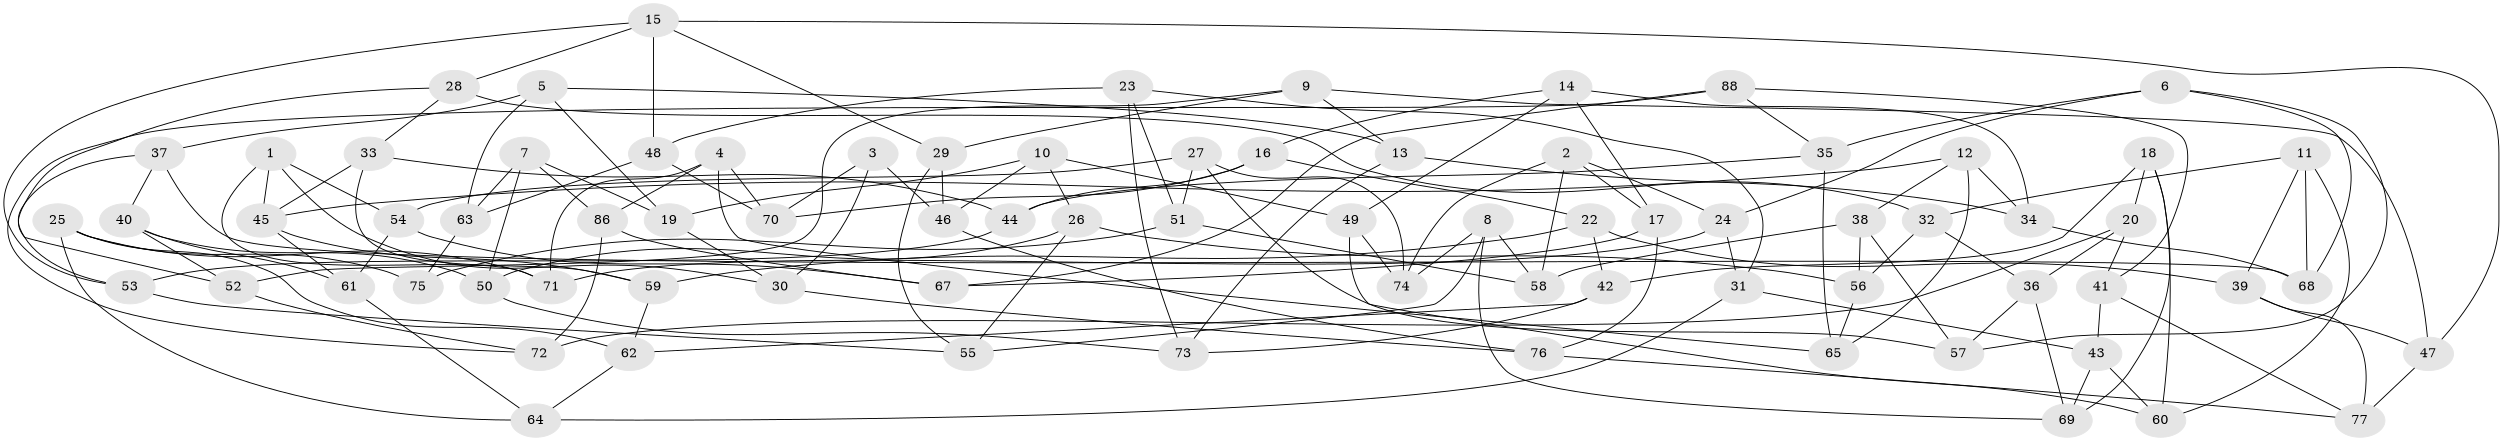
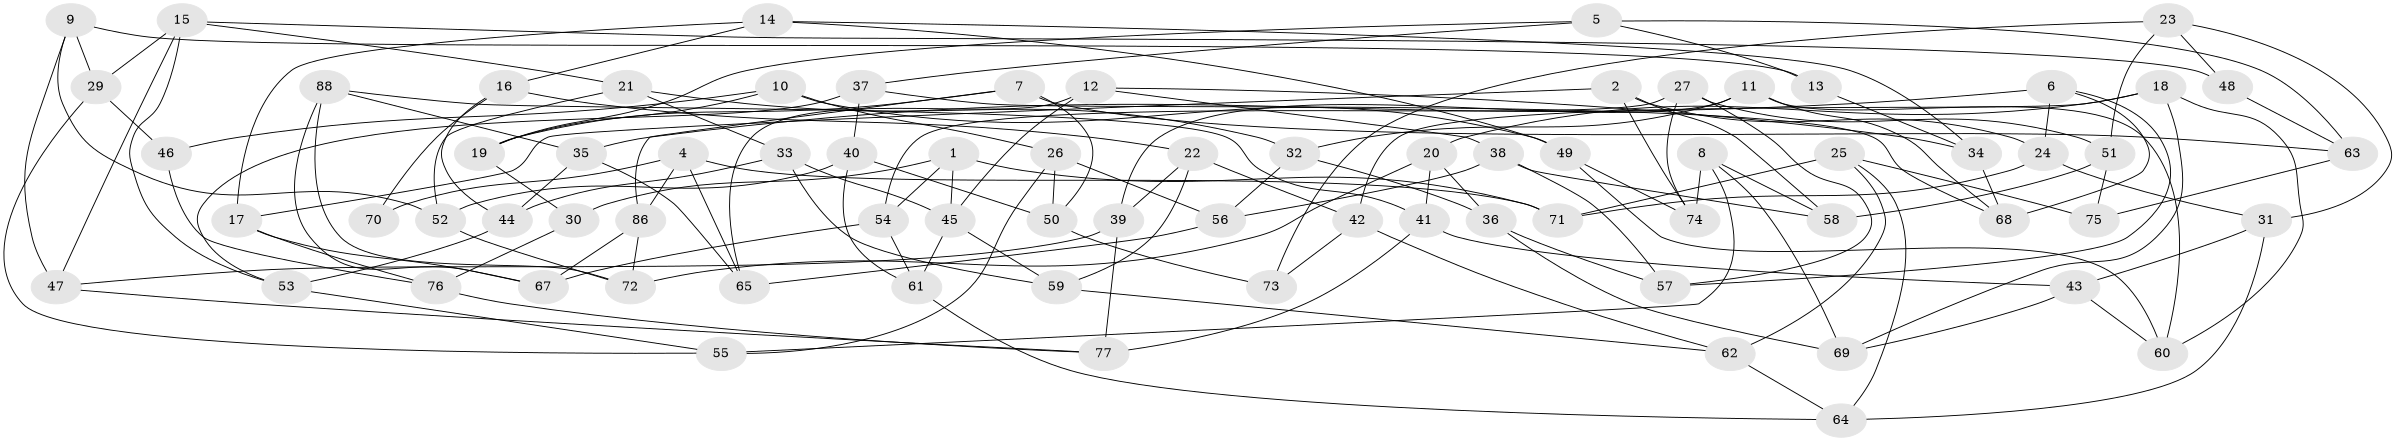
(454, 87) -> (627, 87)
(873, 154) -> none
(726, 195) -> none
(1287, 232) -> none
